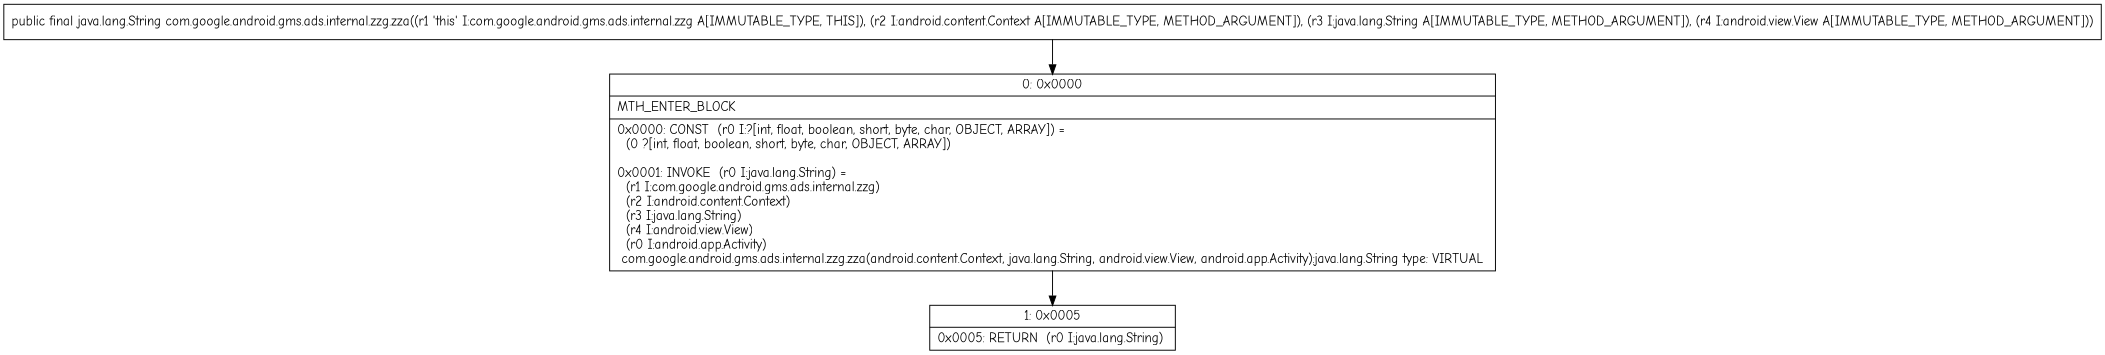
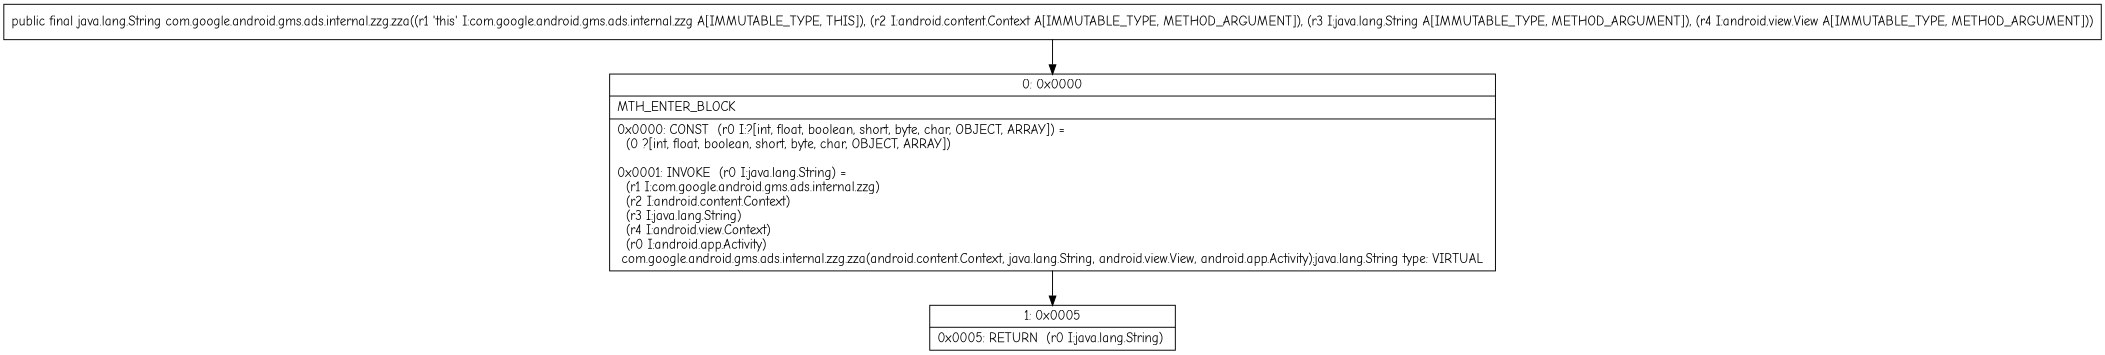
(685, 230) -> (694, 230)
